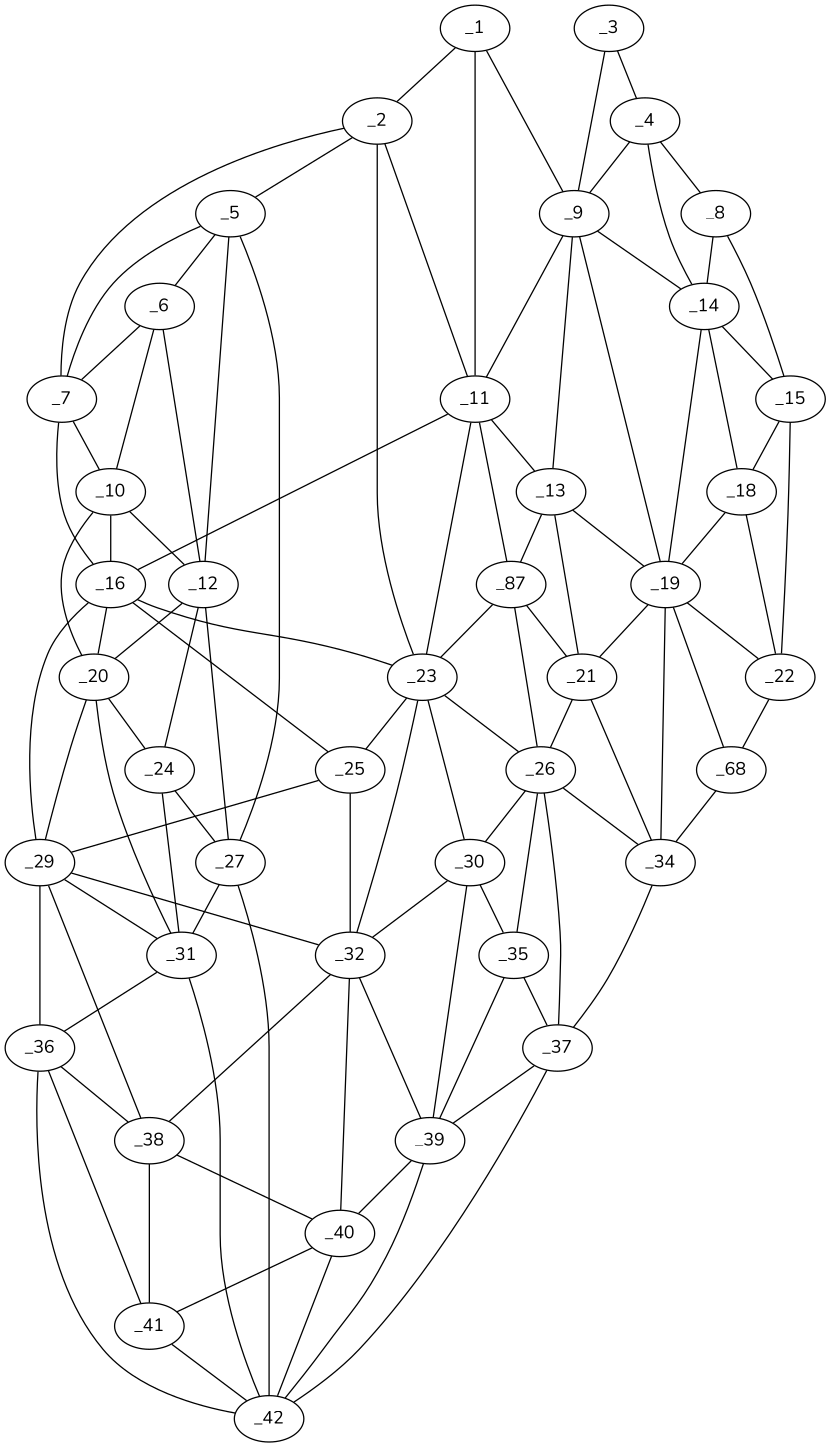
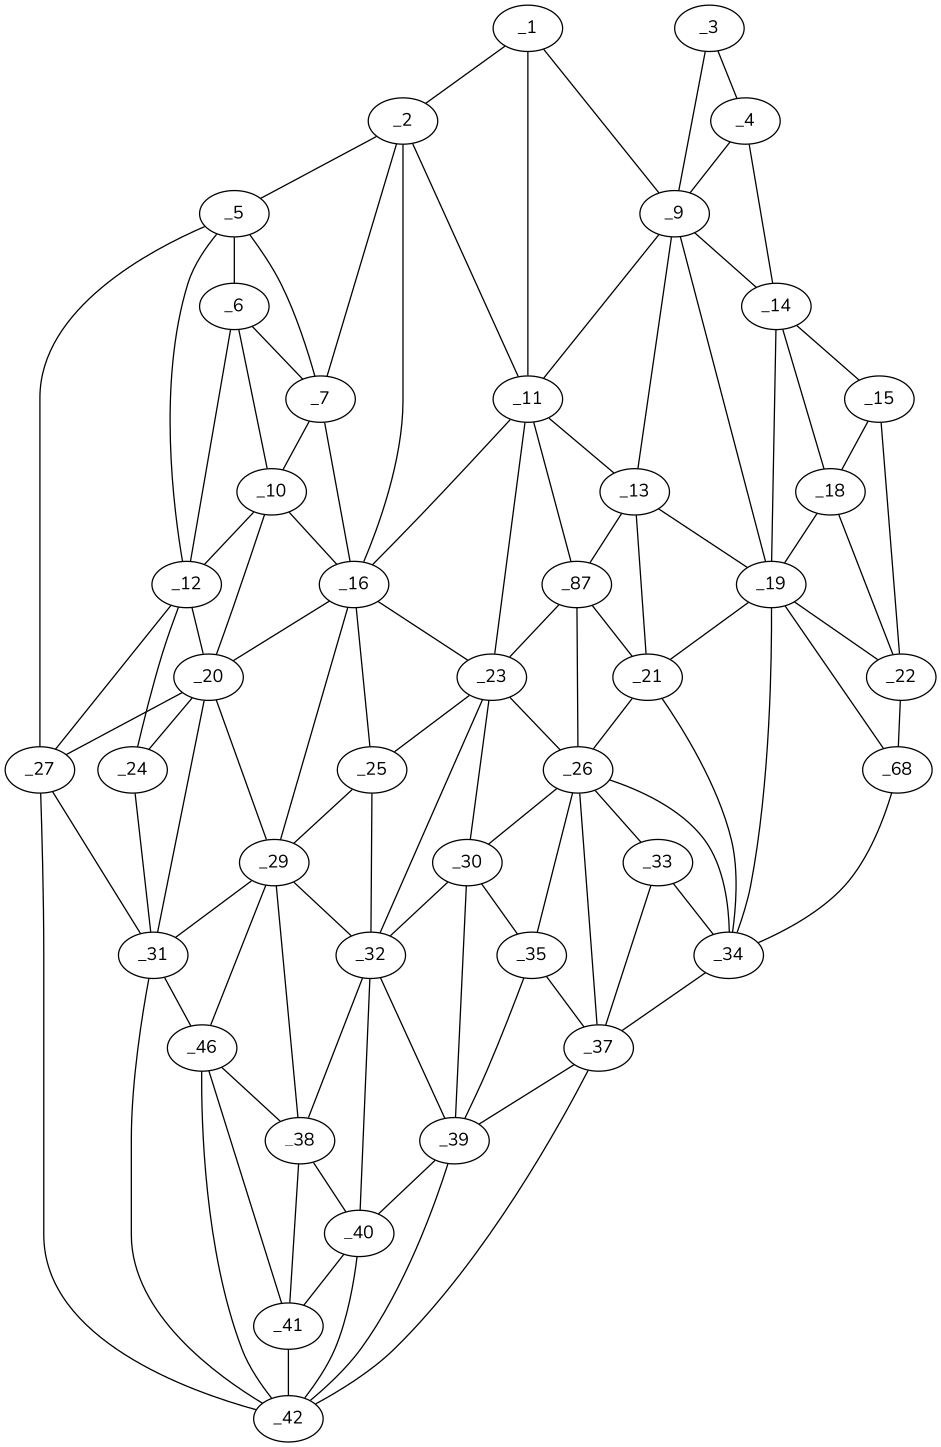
(716, 214) -> none
(377, 402) -> (403, 356)
(189, 809) -> (124, 724)
none -> (658, 863)
(40, 1048) -> (202, 1048)
